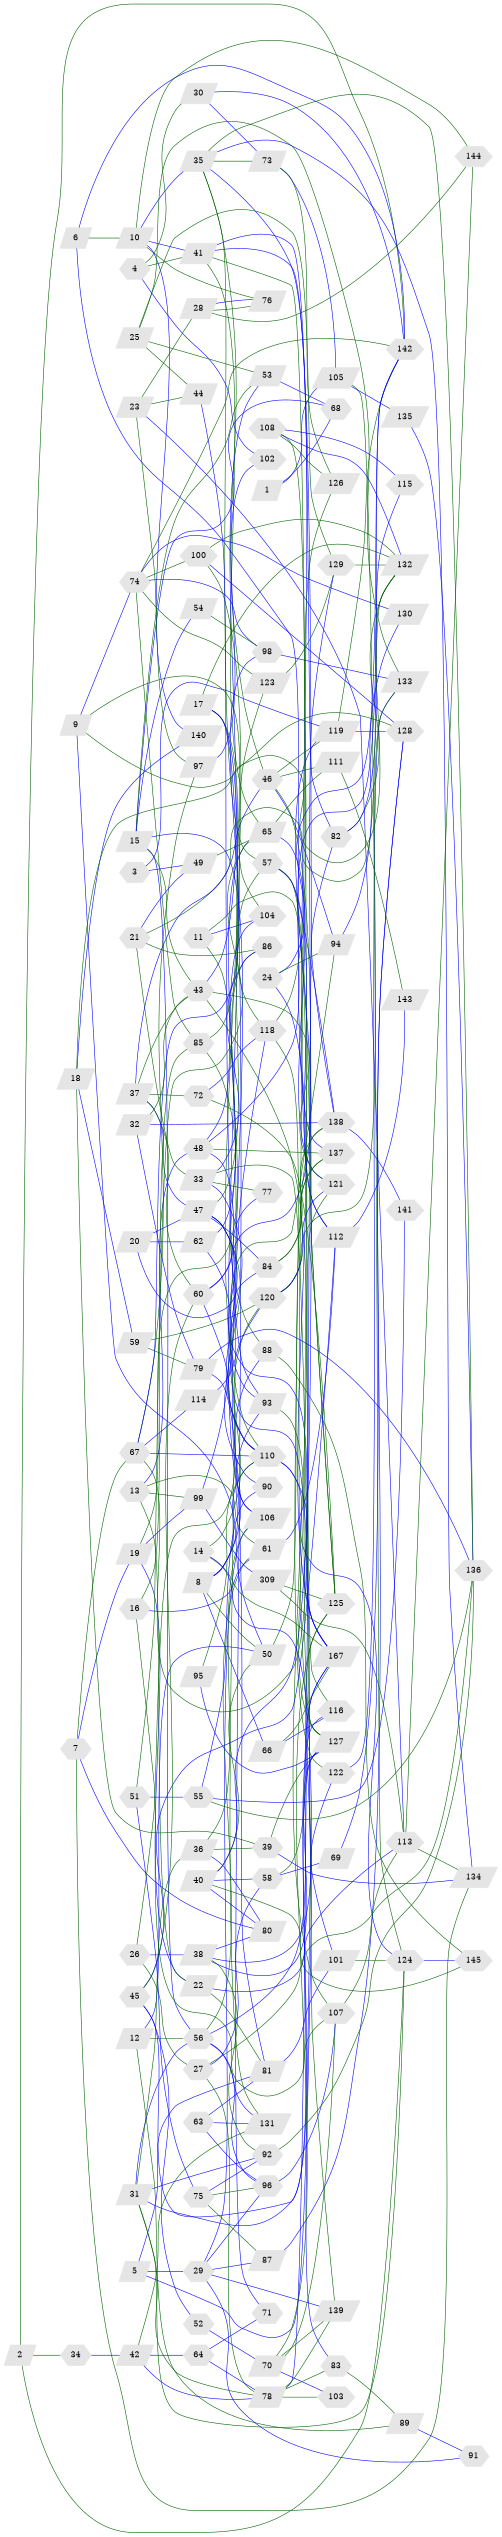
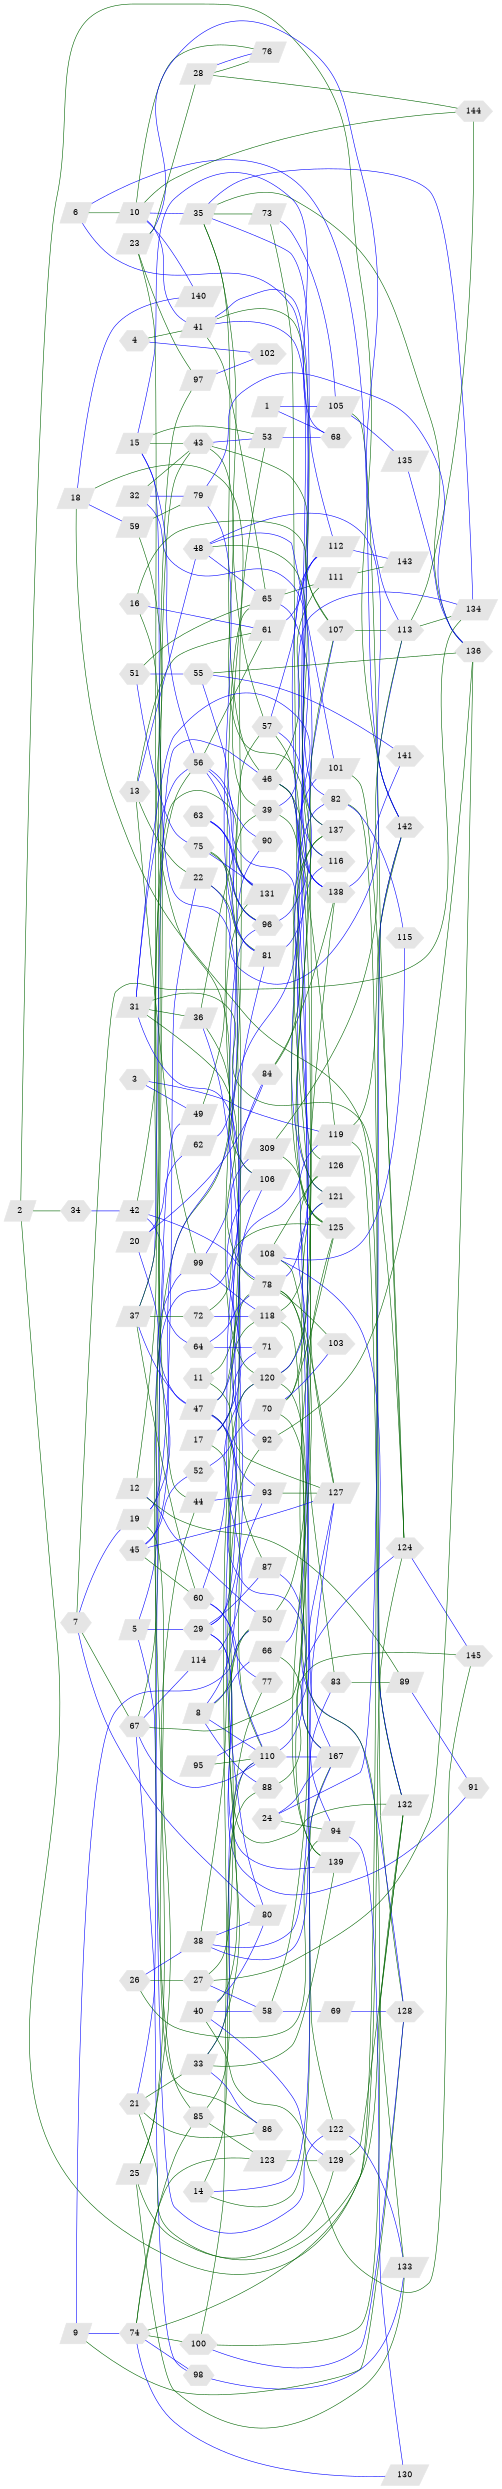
(199, 93) -> none
(199, 609) -> none
(267, 916) -> none
(221, 2183) -> (231, 869)
